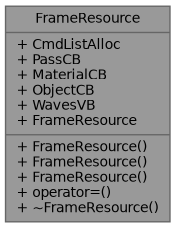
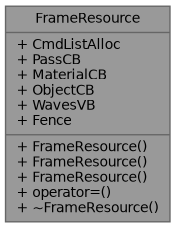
(77, 121) -> (44, 121)
